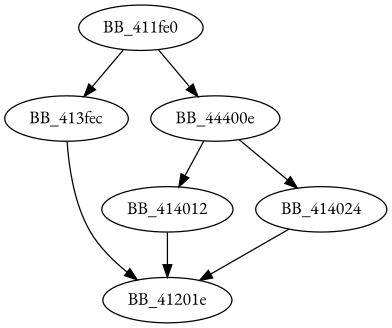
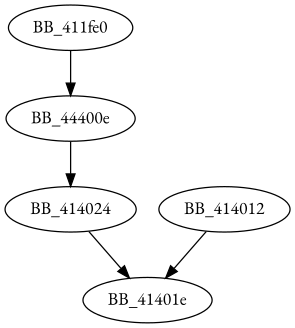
(67, 119) -> none
(194, 158) -> none
(167, 300) -> (148, 300)
